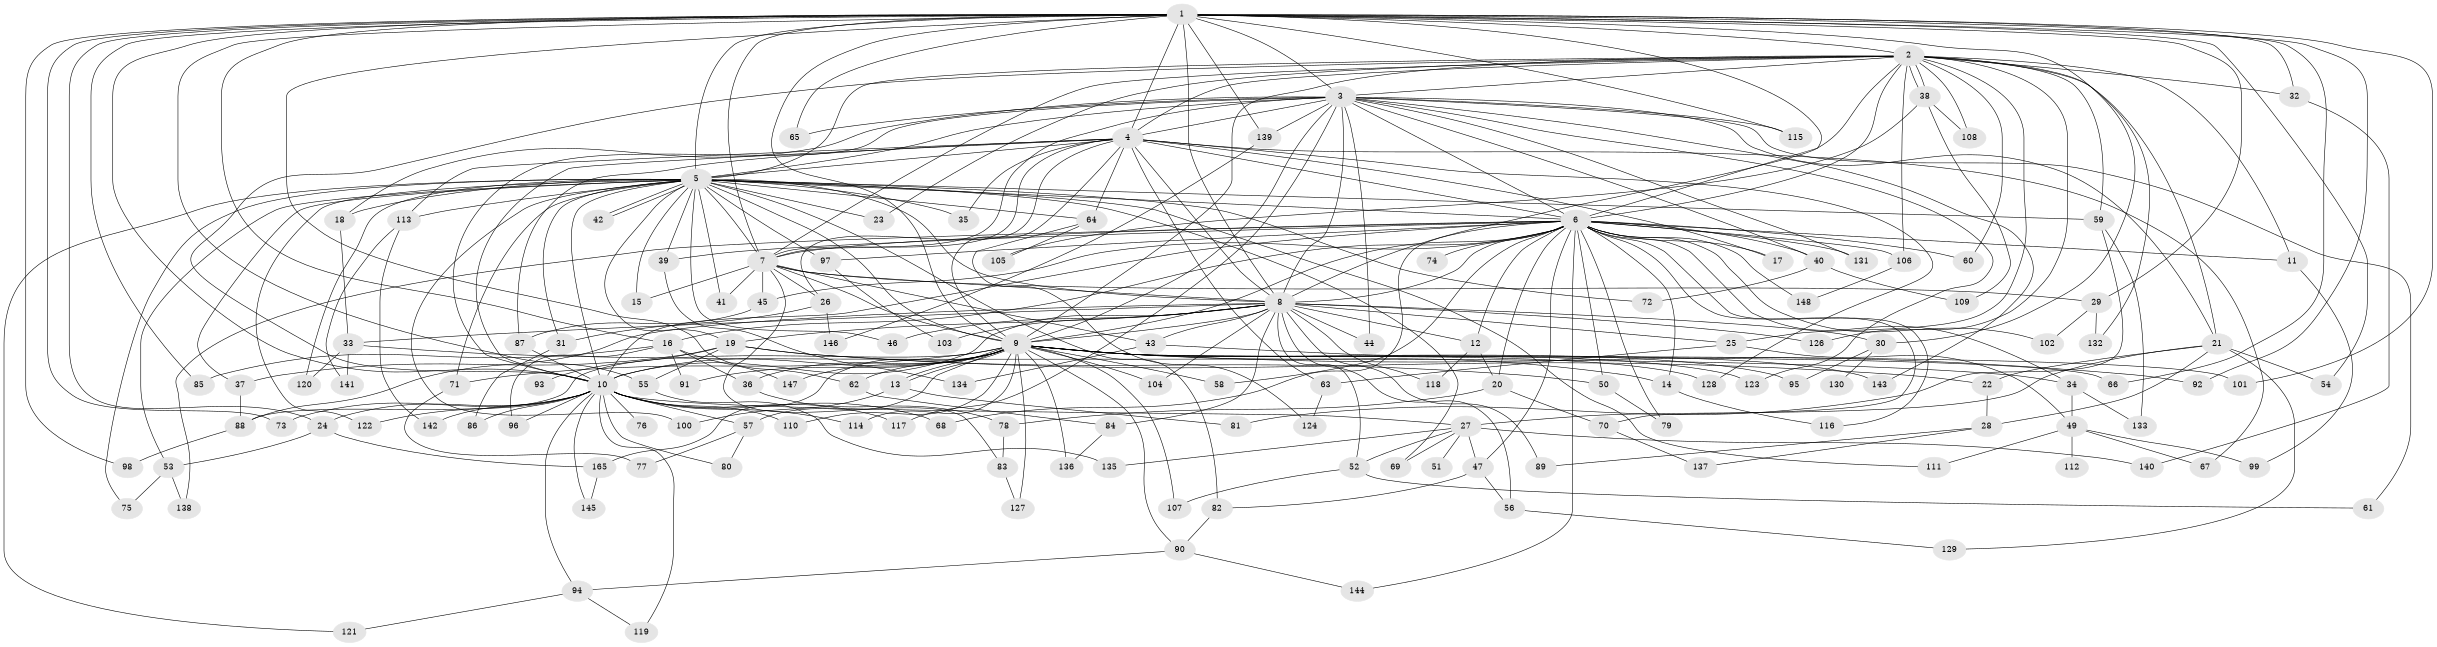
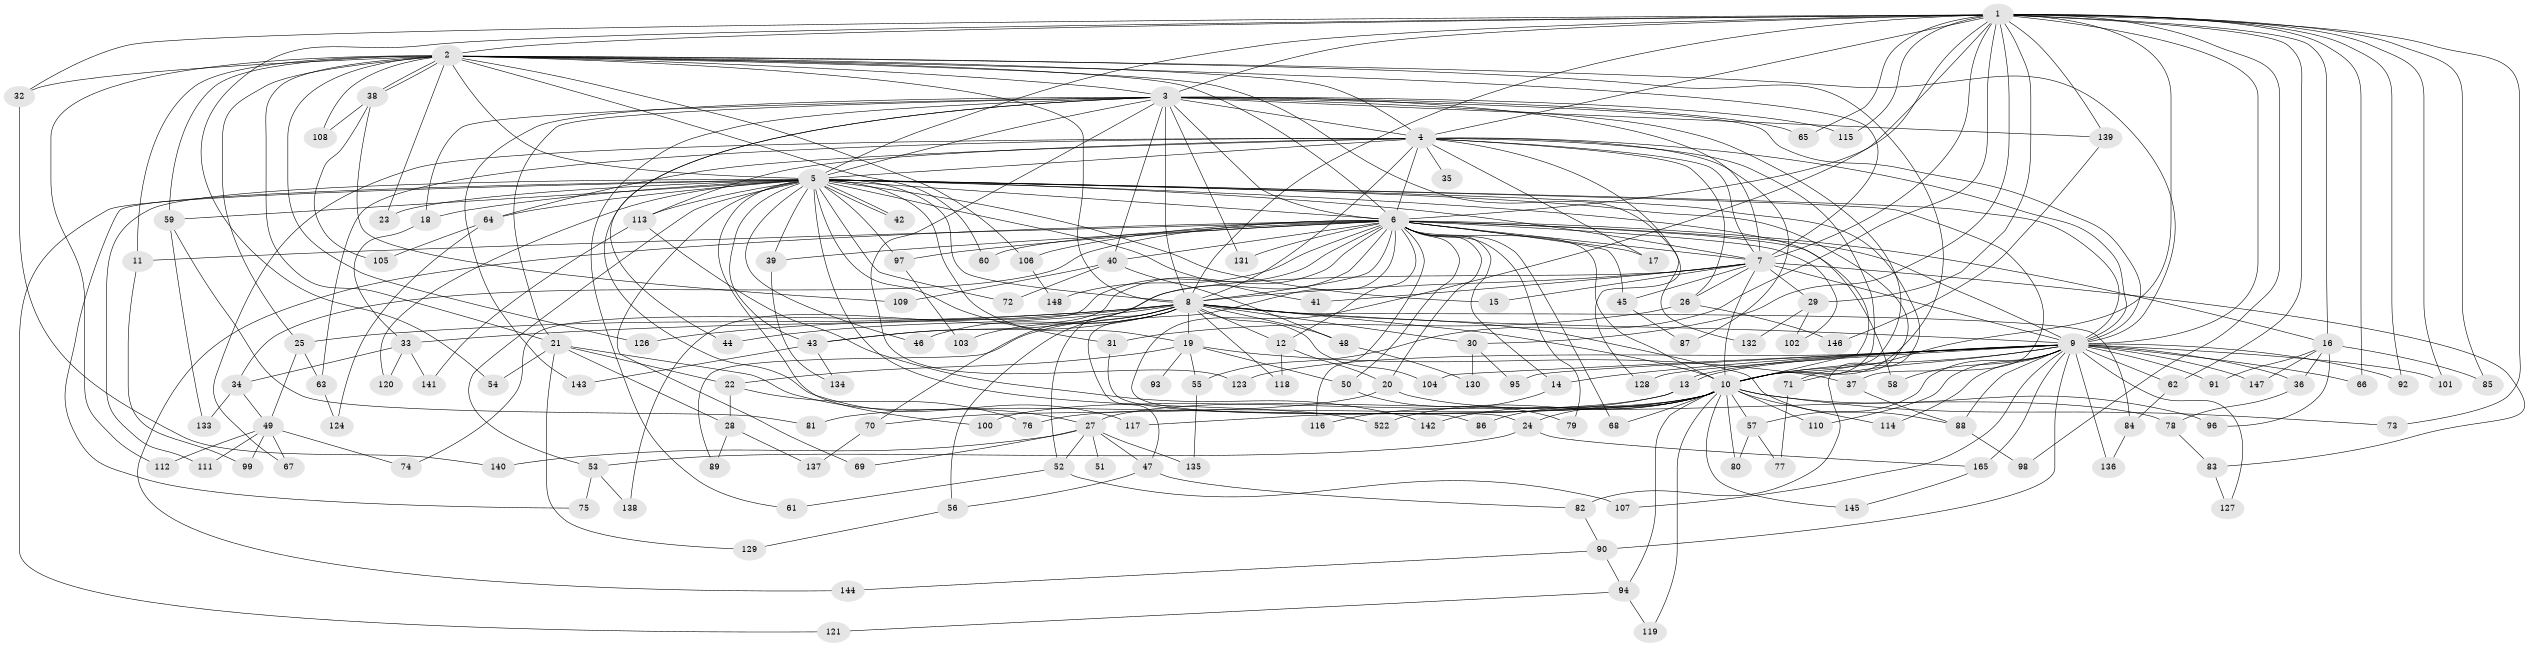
none -> (61, 117)
(833, 190) -> (730, 261)
none -> (1344, 344)
(561, 364) -> (1736, 308)
none -> (881, 401)
(365, 426) -> (1382, 426)
none -> (337, 447)
